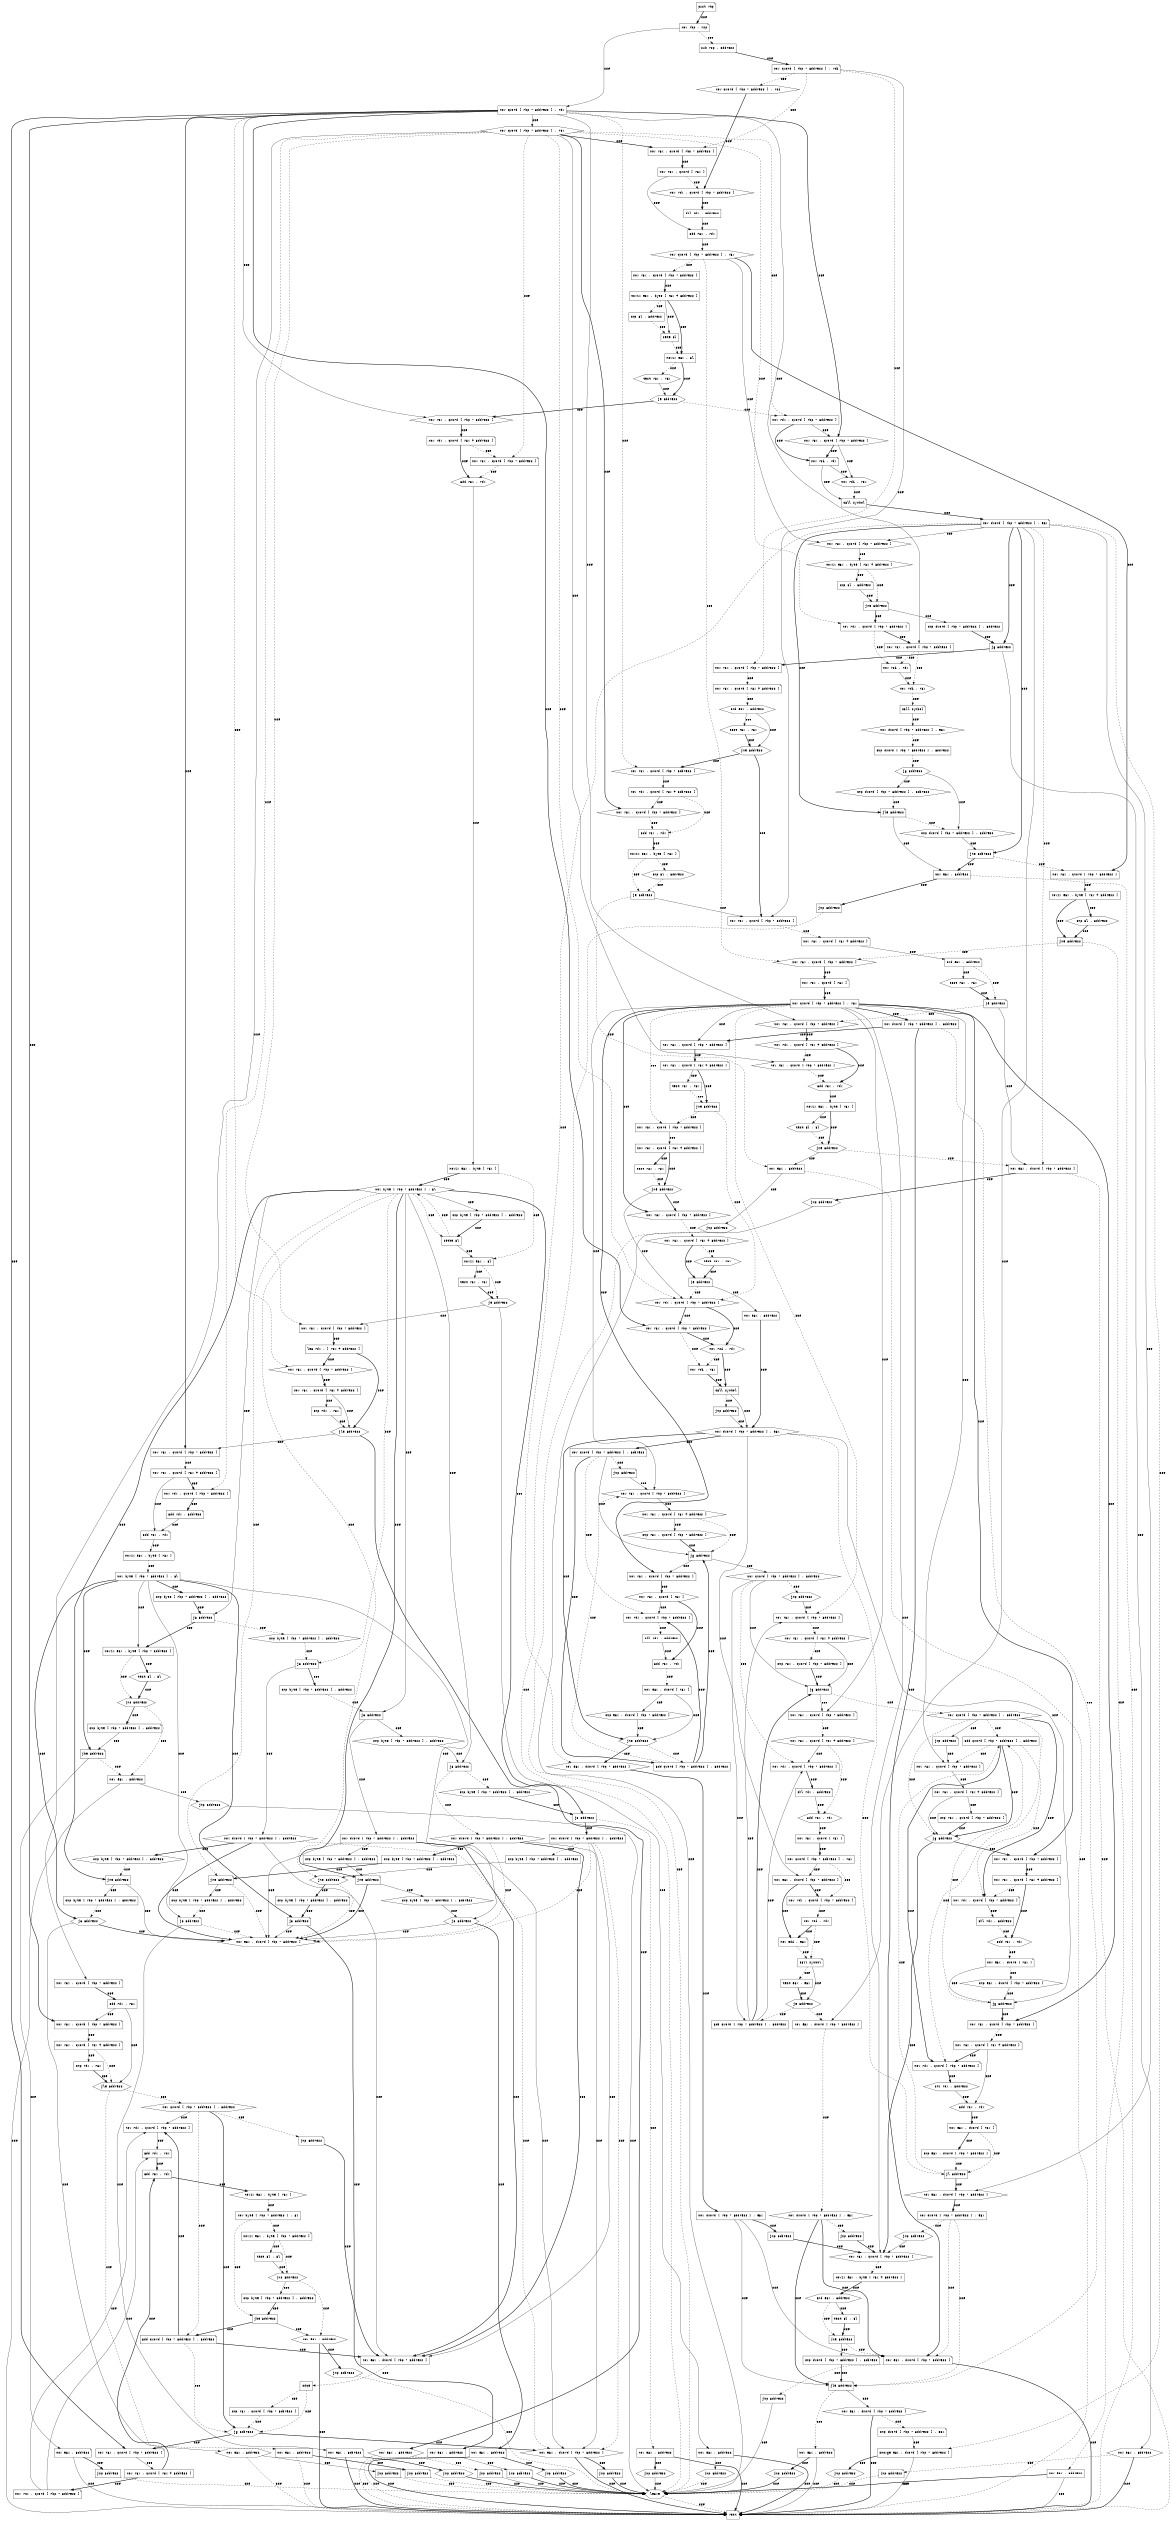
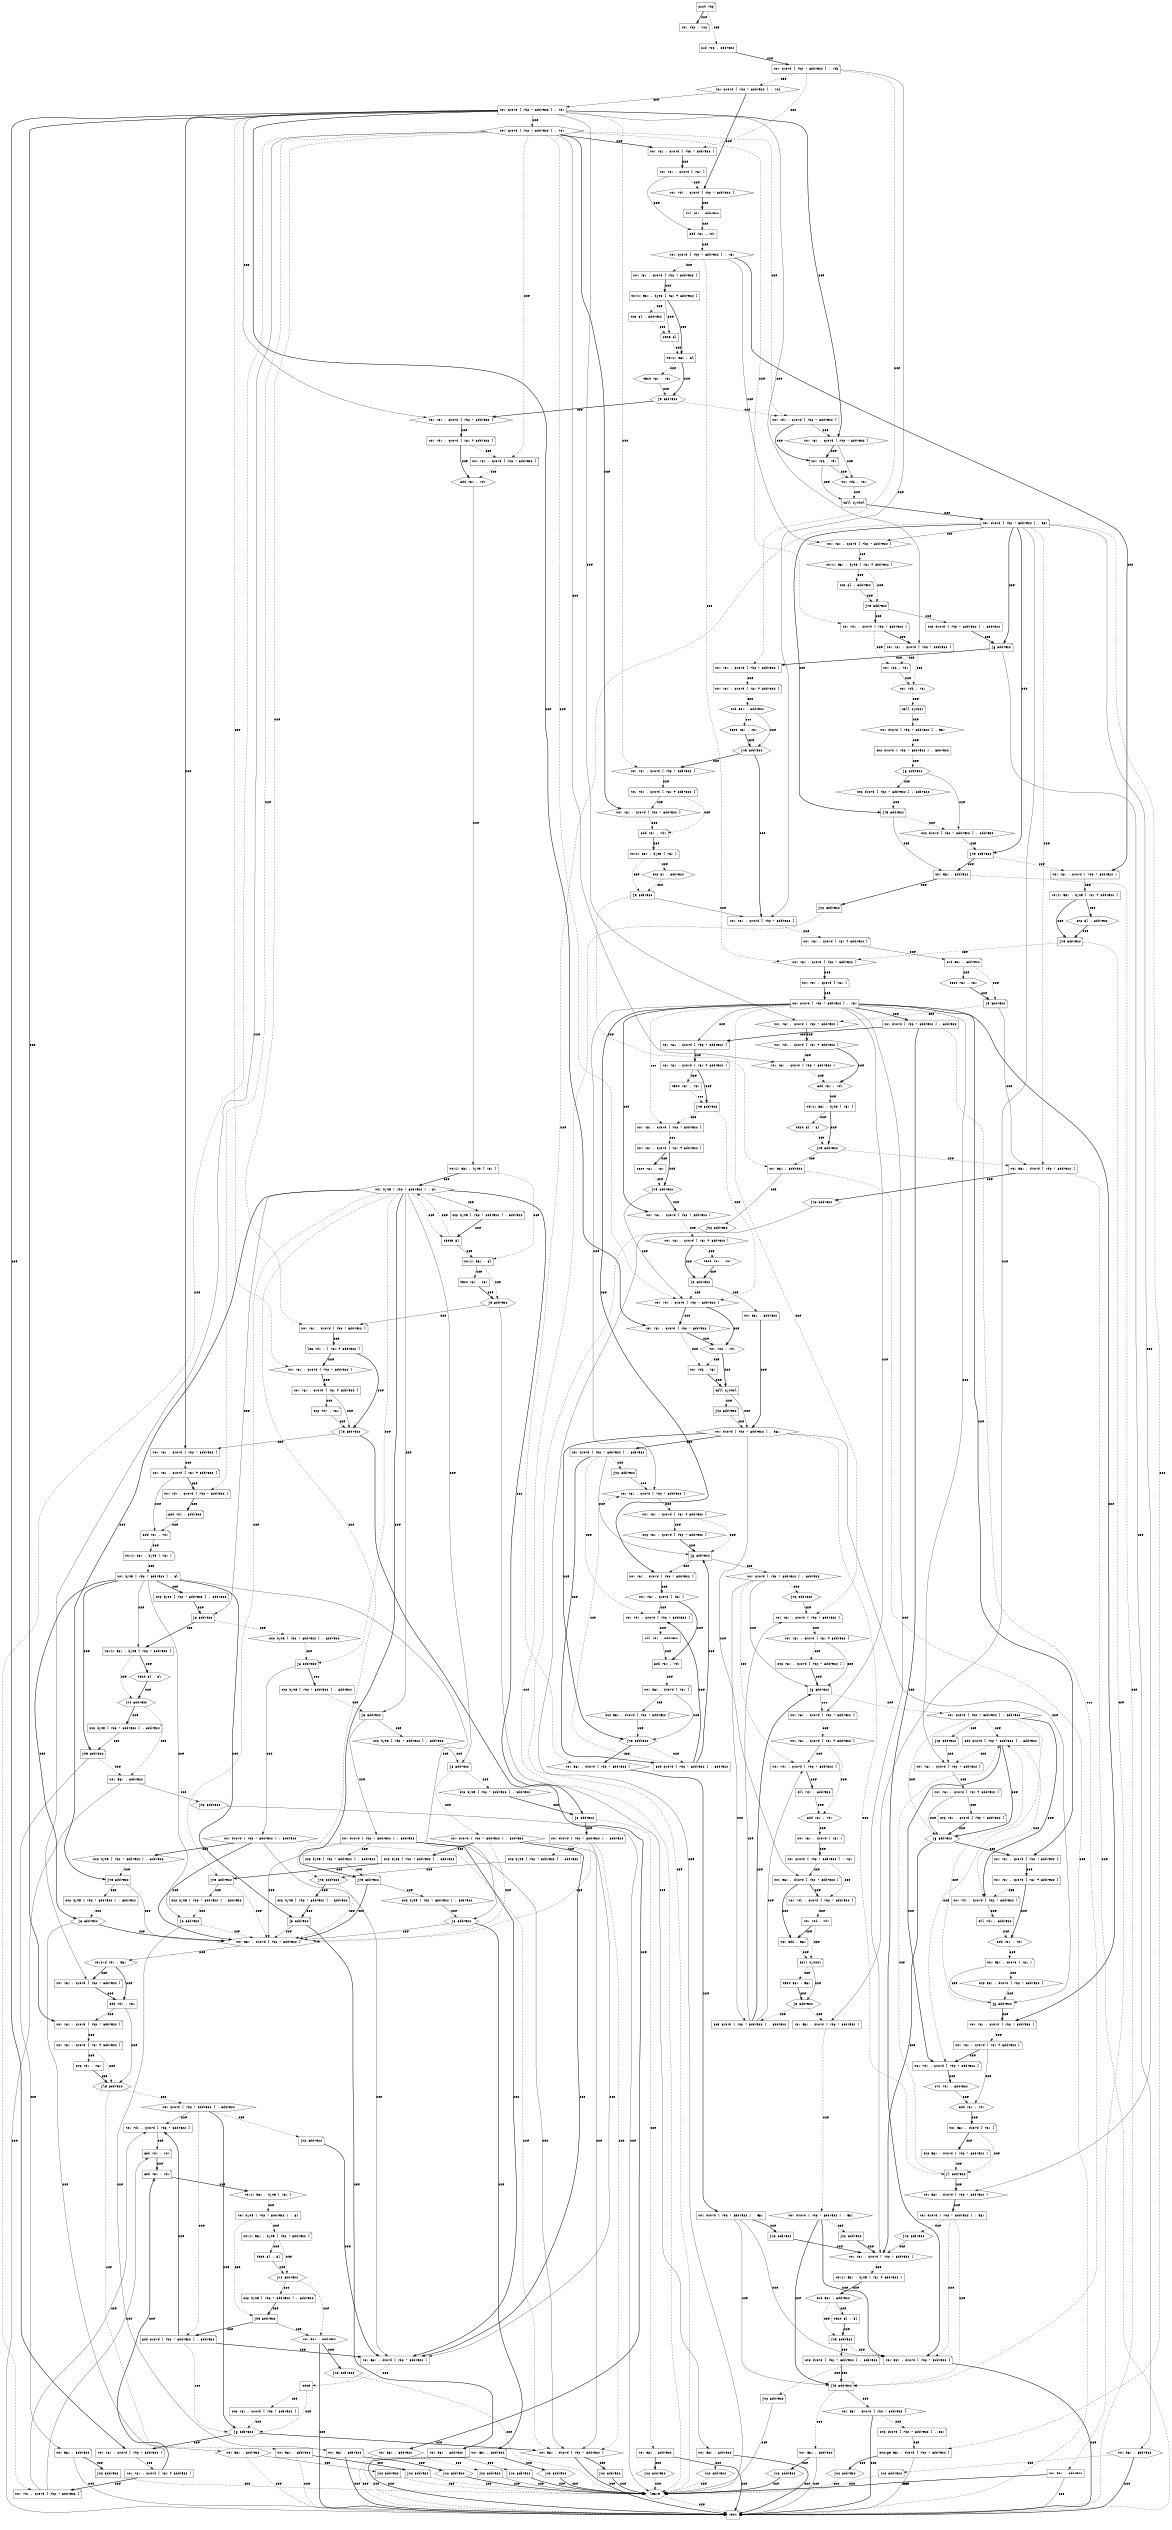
(705, 37) -> (712, 26)
(604, 48) -> (643, 100)
none -> (194, 1238)
none -> (111, 1963)
